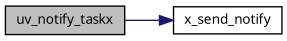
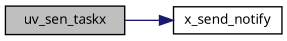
(65, 20) -> (65, 20)
